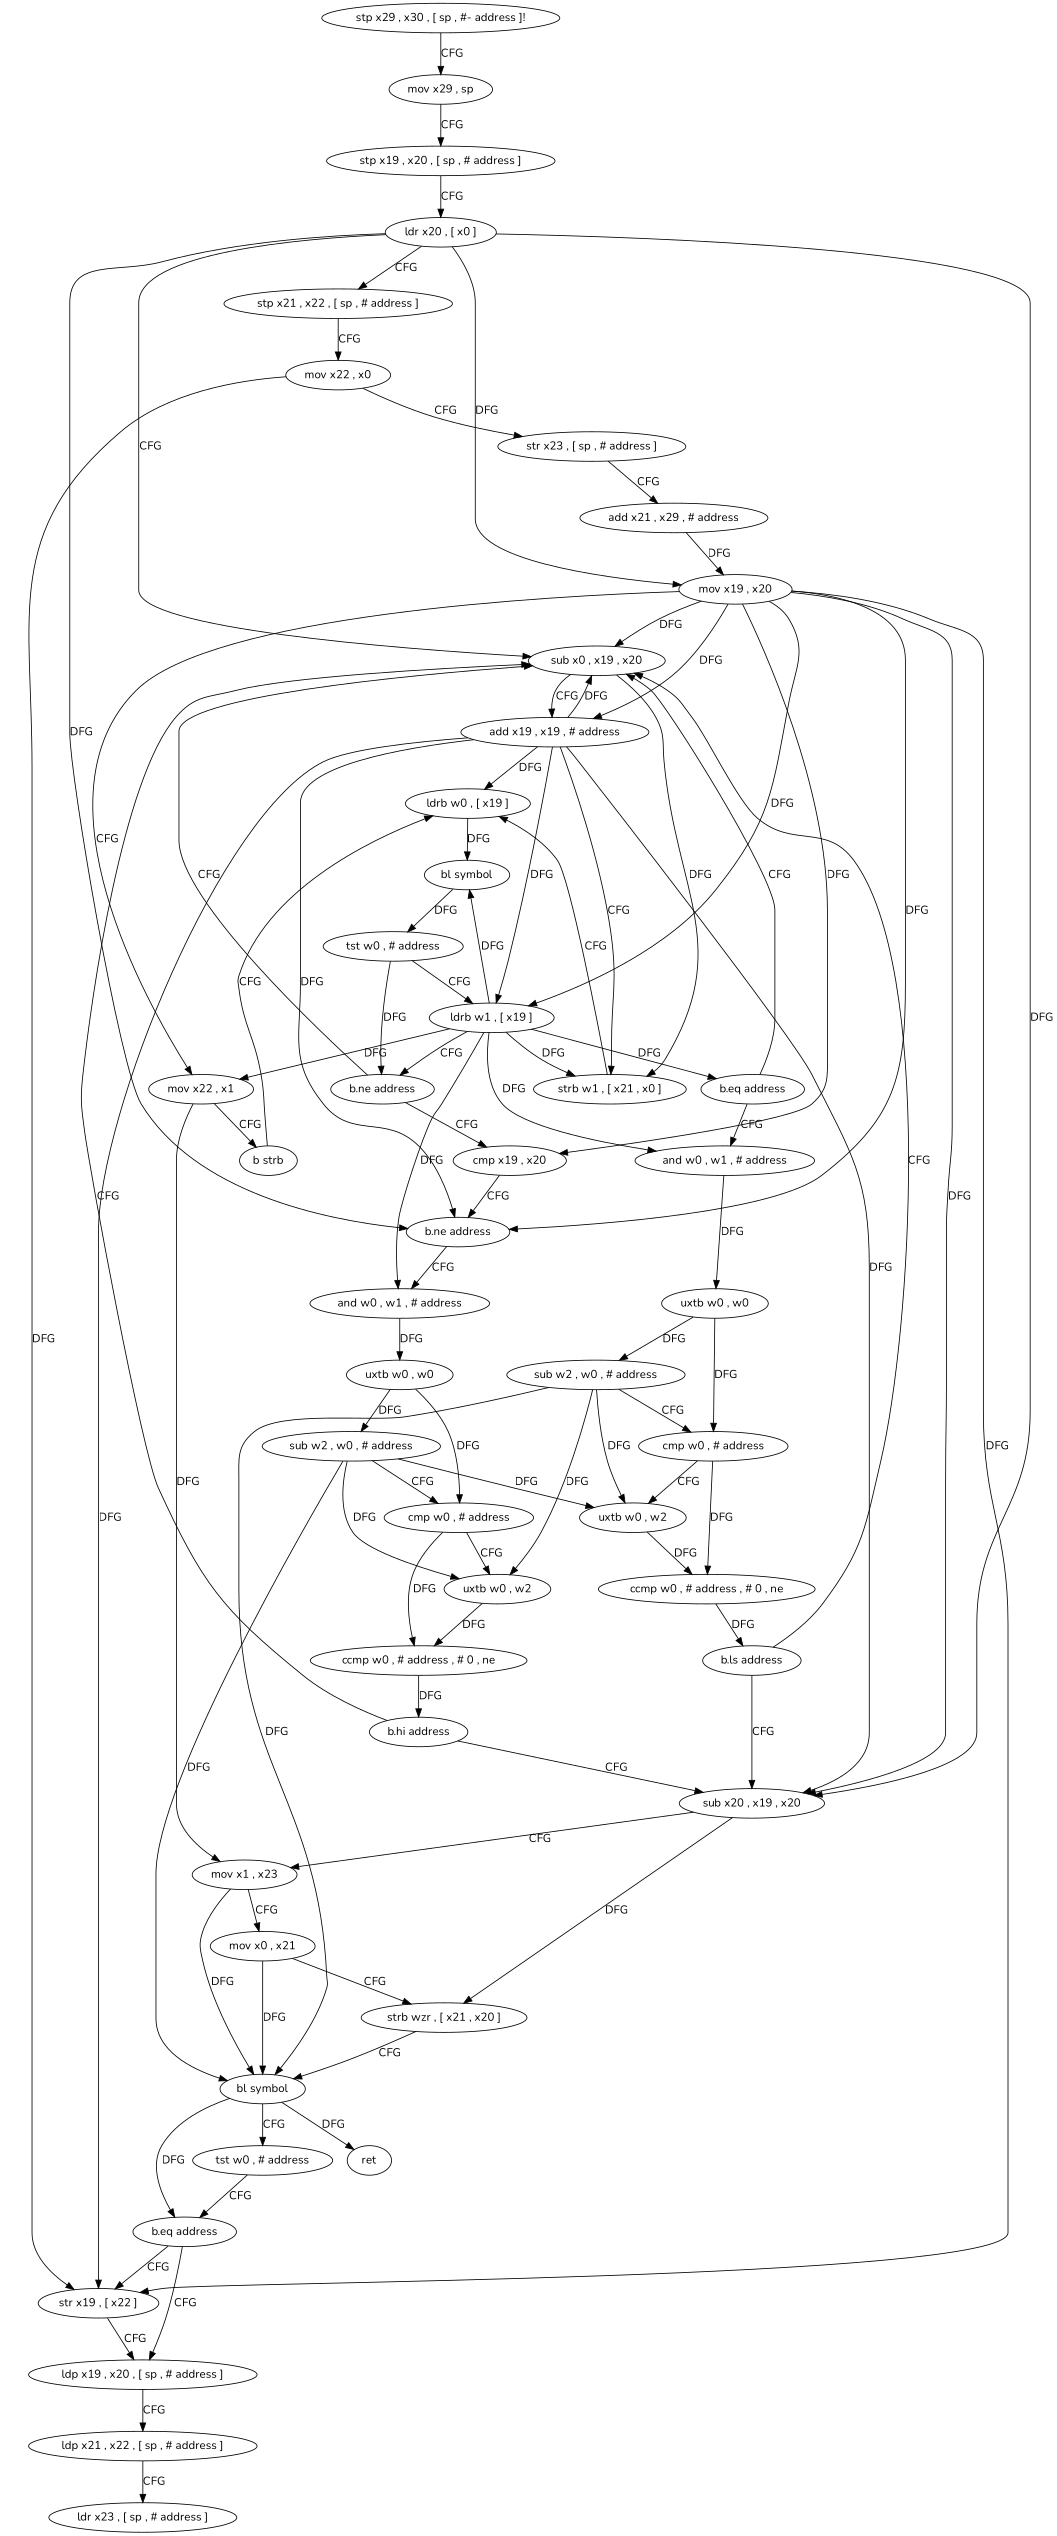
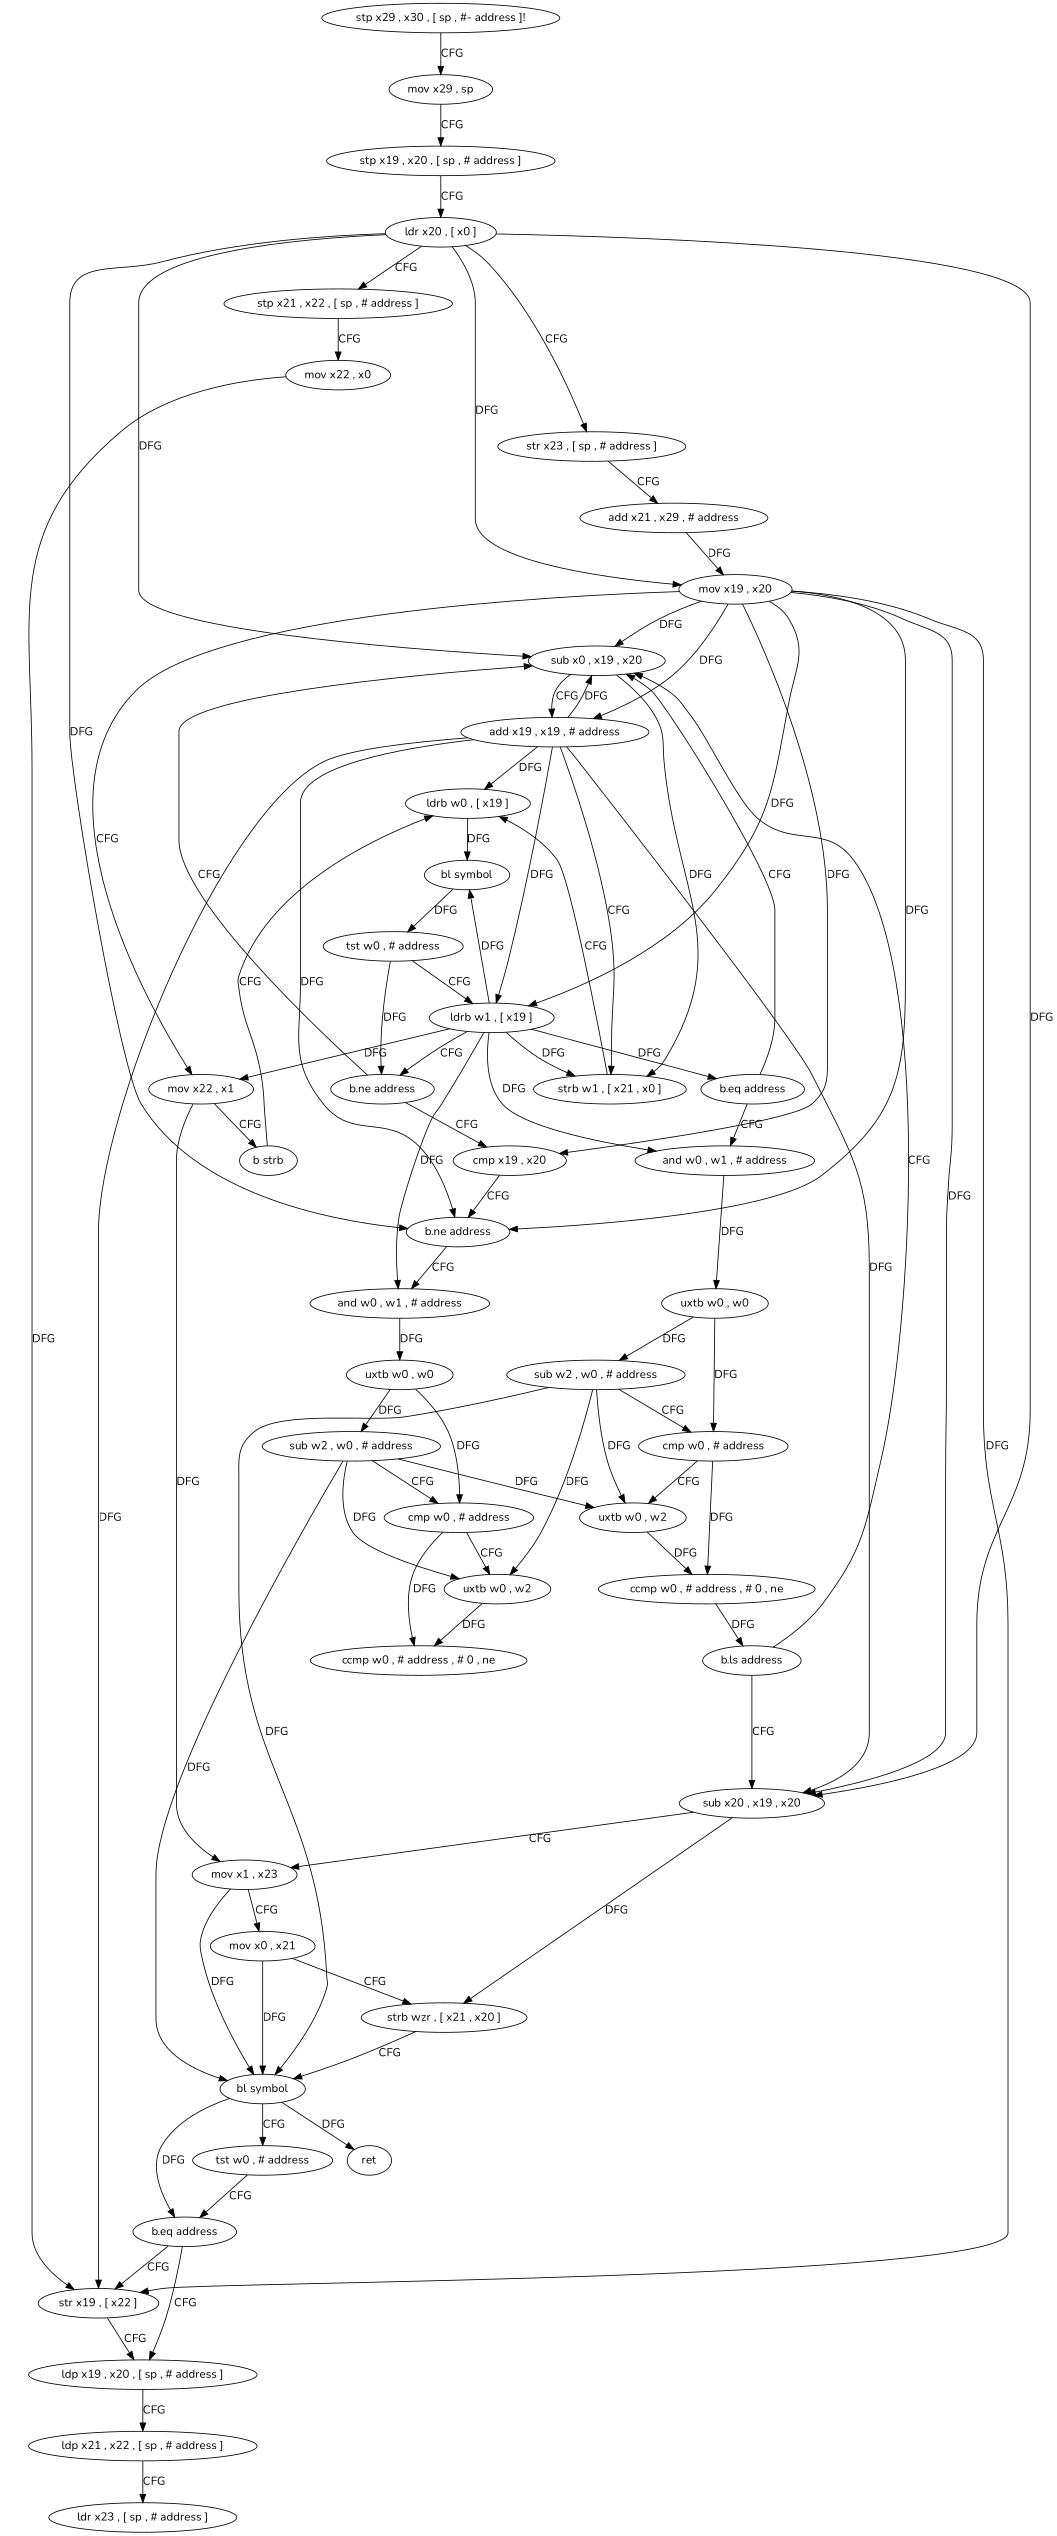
(437, 418) -> (536, 327)
(151, 447) -> (151, 447)
(419, 1732) -> none
